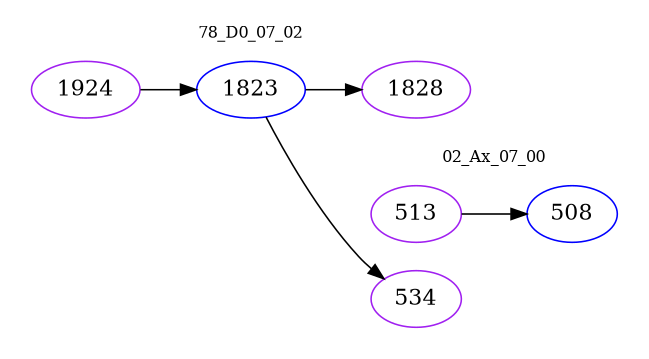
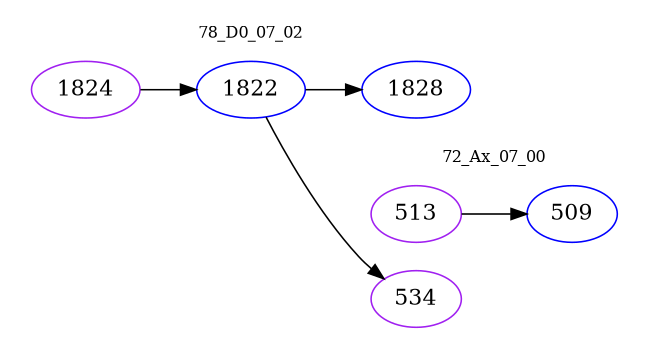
(86, 90) -> (86, 90)
(251, 90) -> (251, 90)
(416, 90) -> (416, 90)
(494, 158) -> (494, 158)
(572, 214) -> (572, 214)
